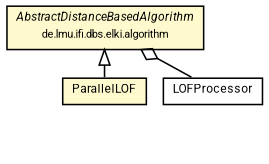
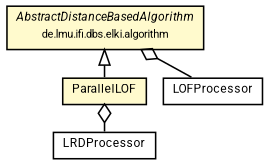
none -> (105, 145)
